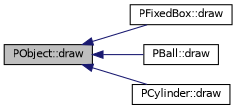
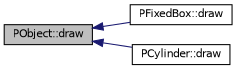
(181, 55) -> none
